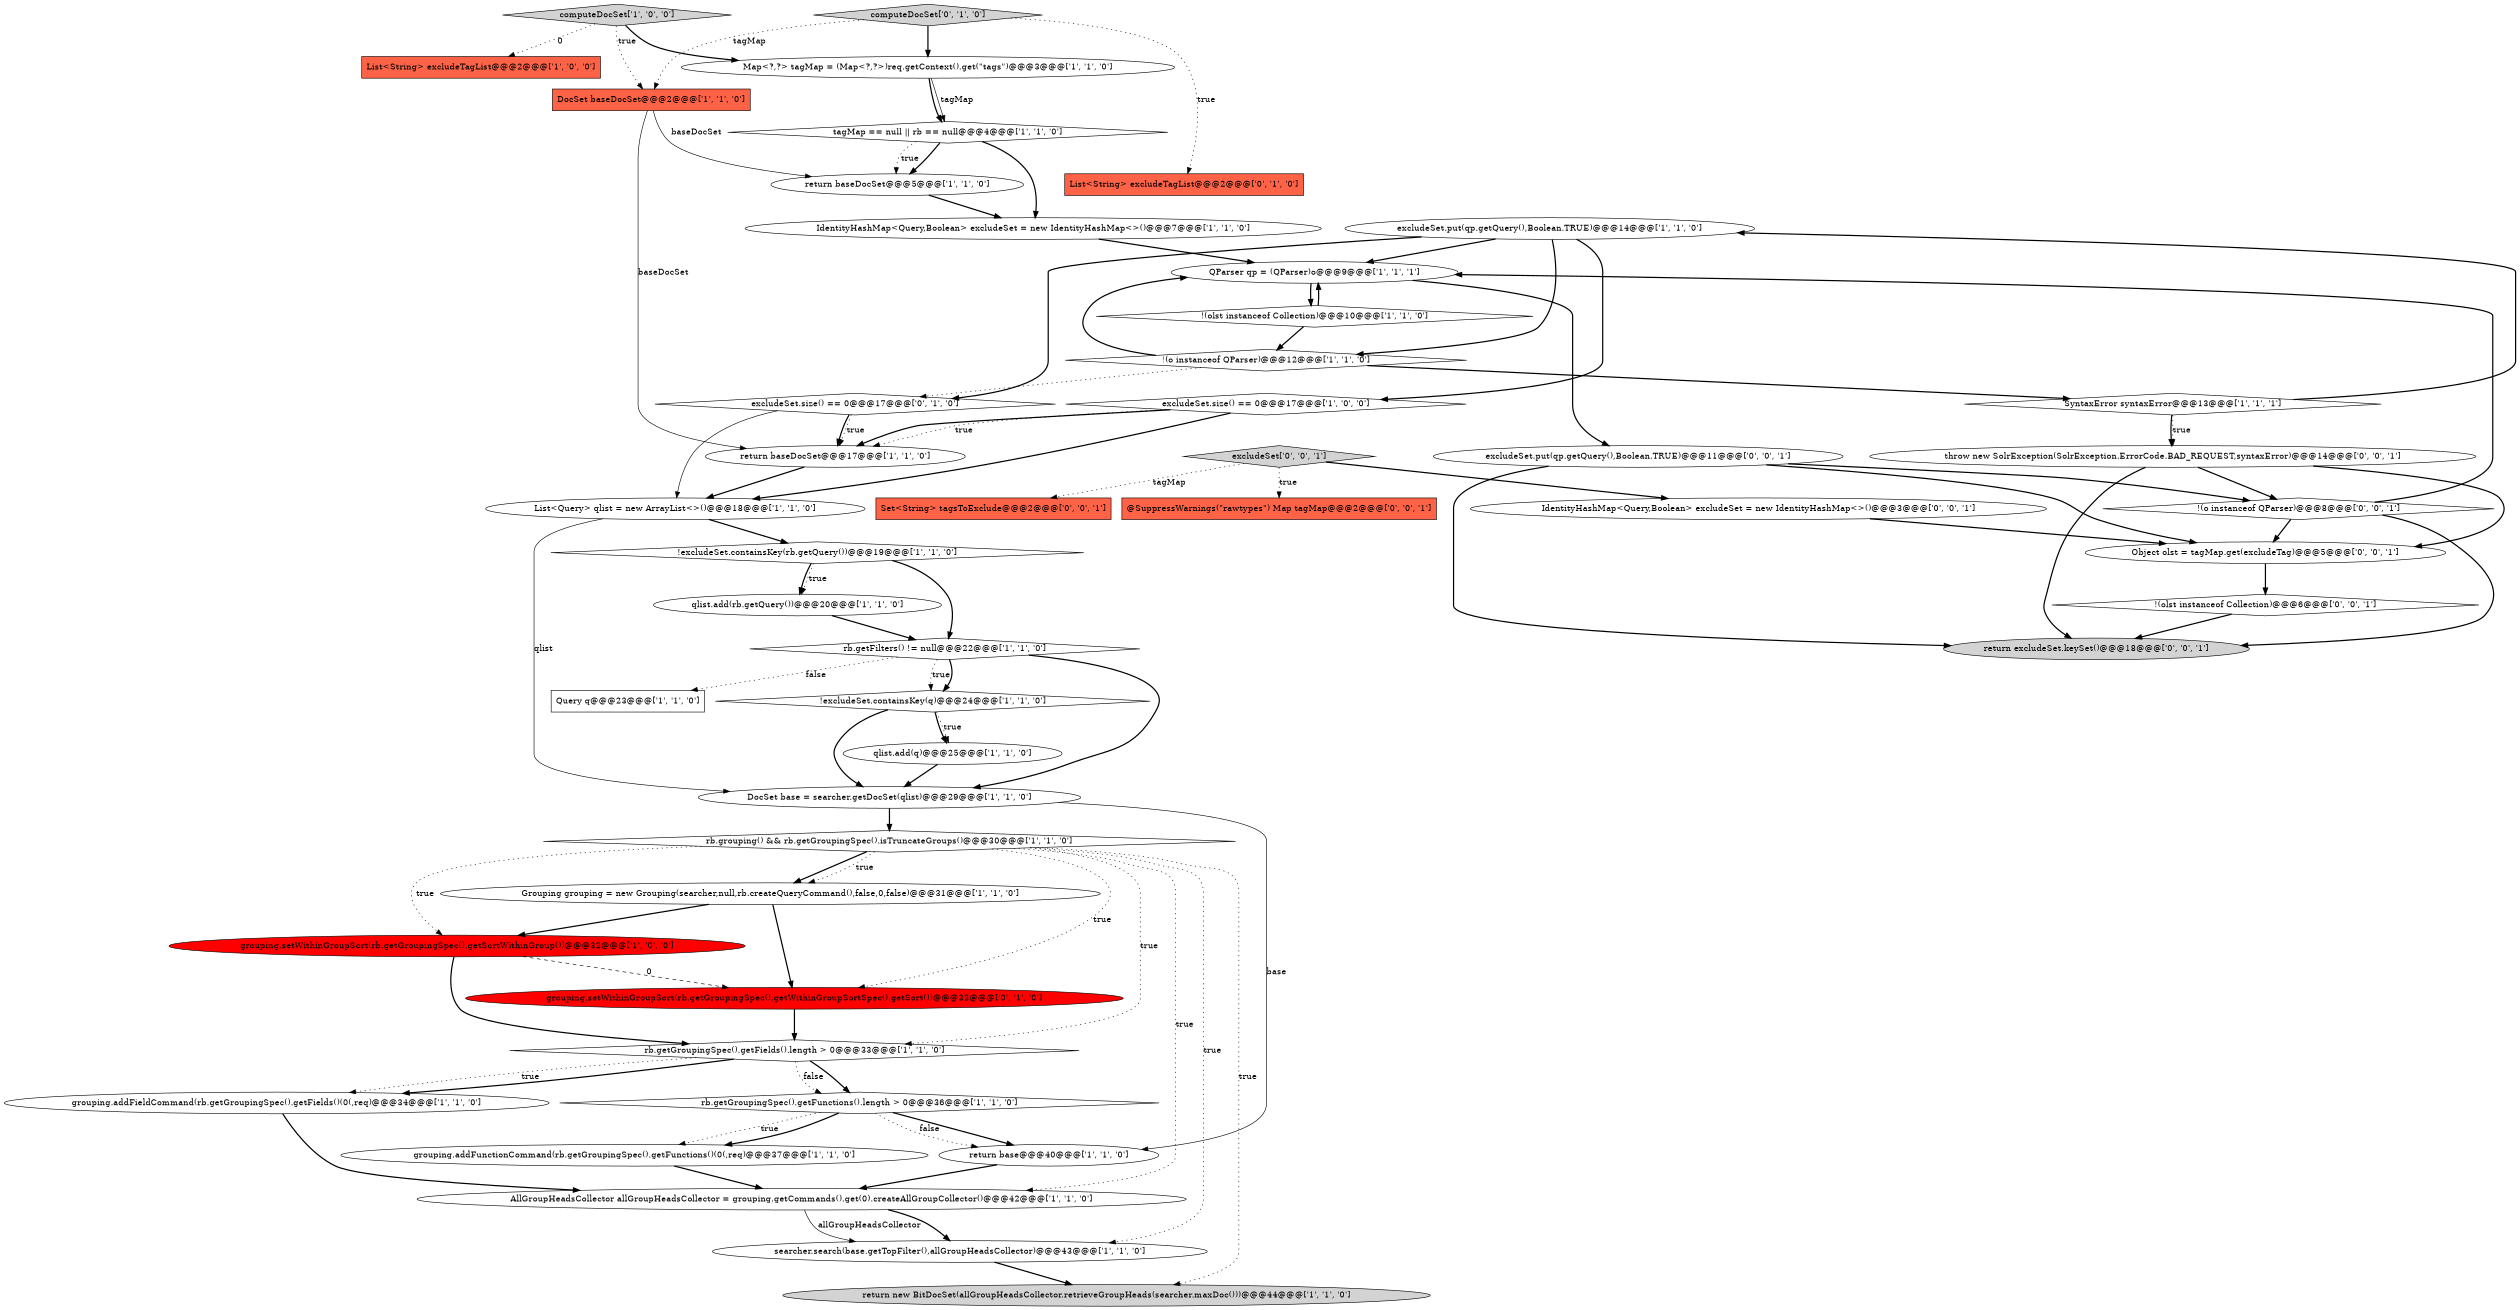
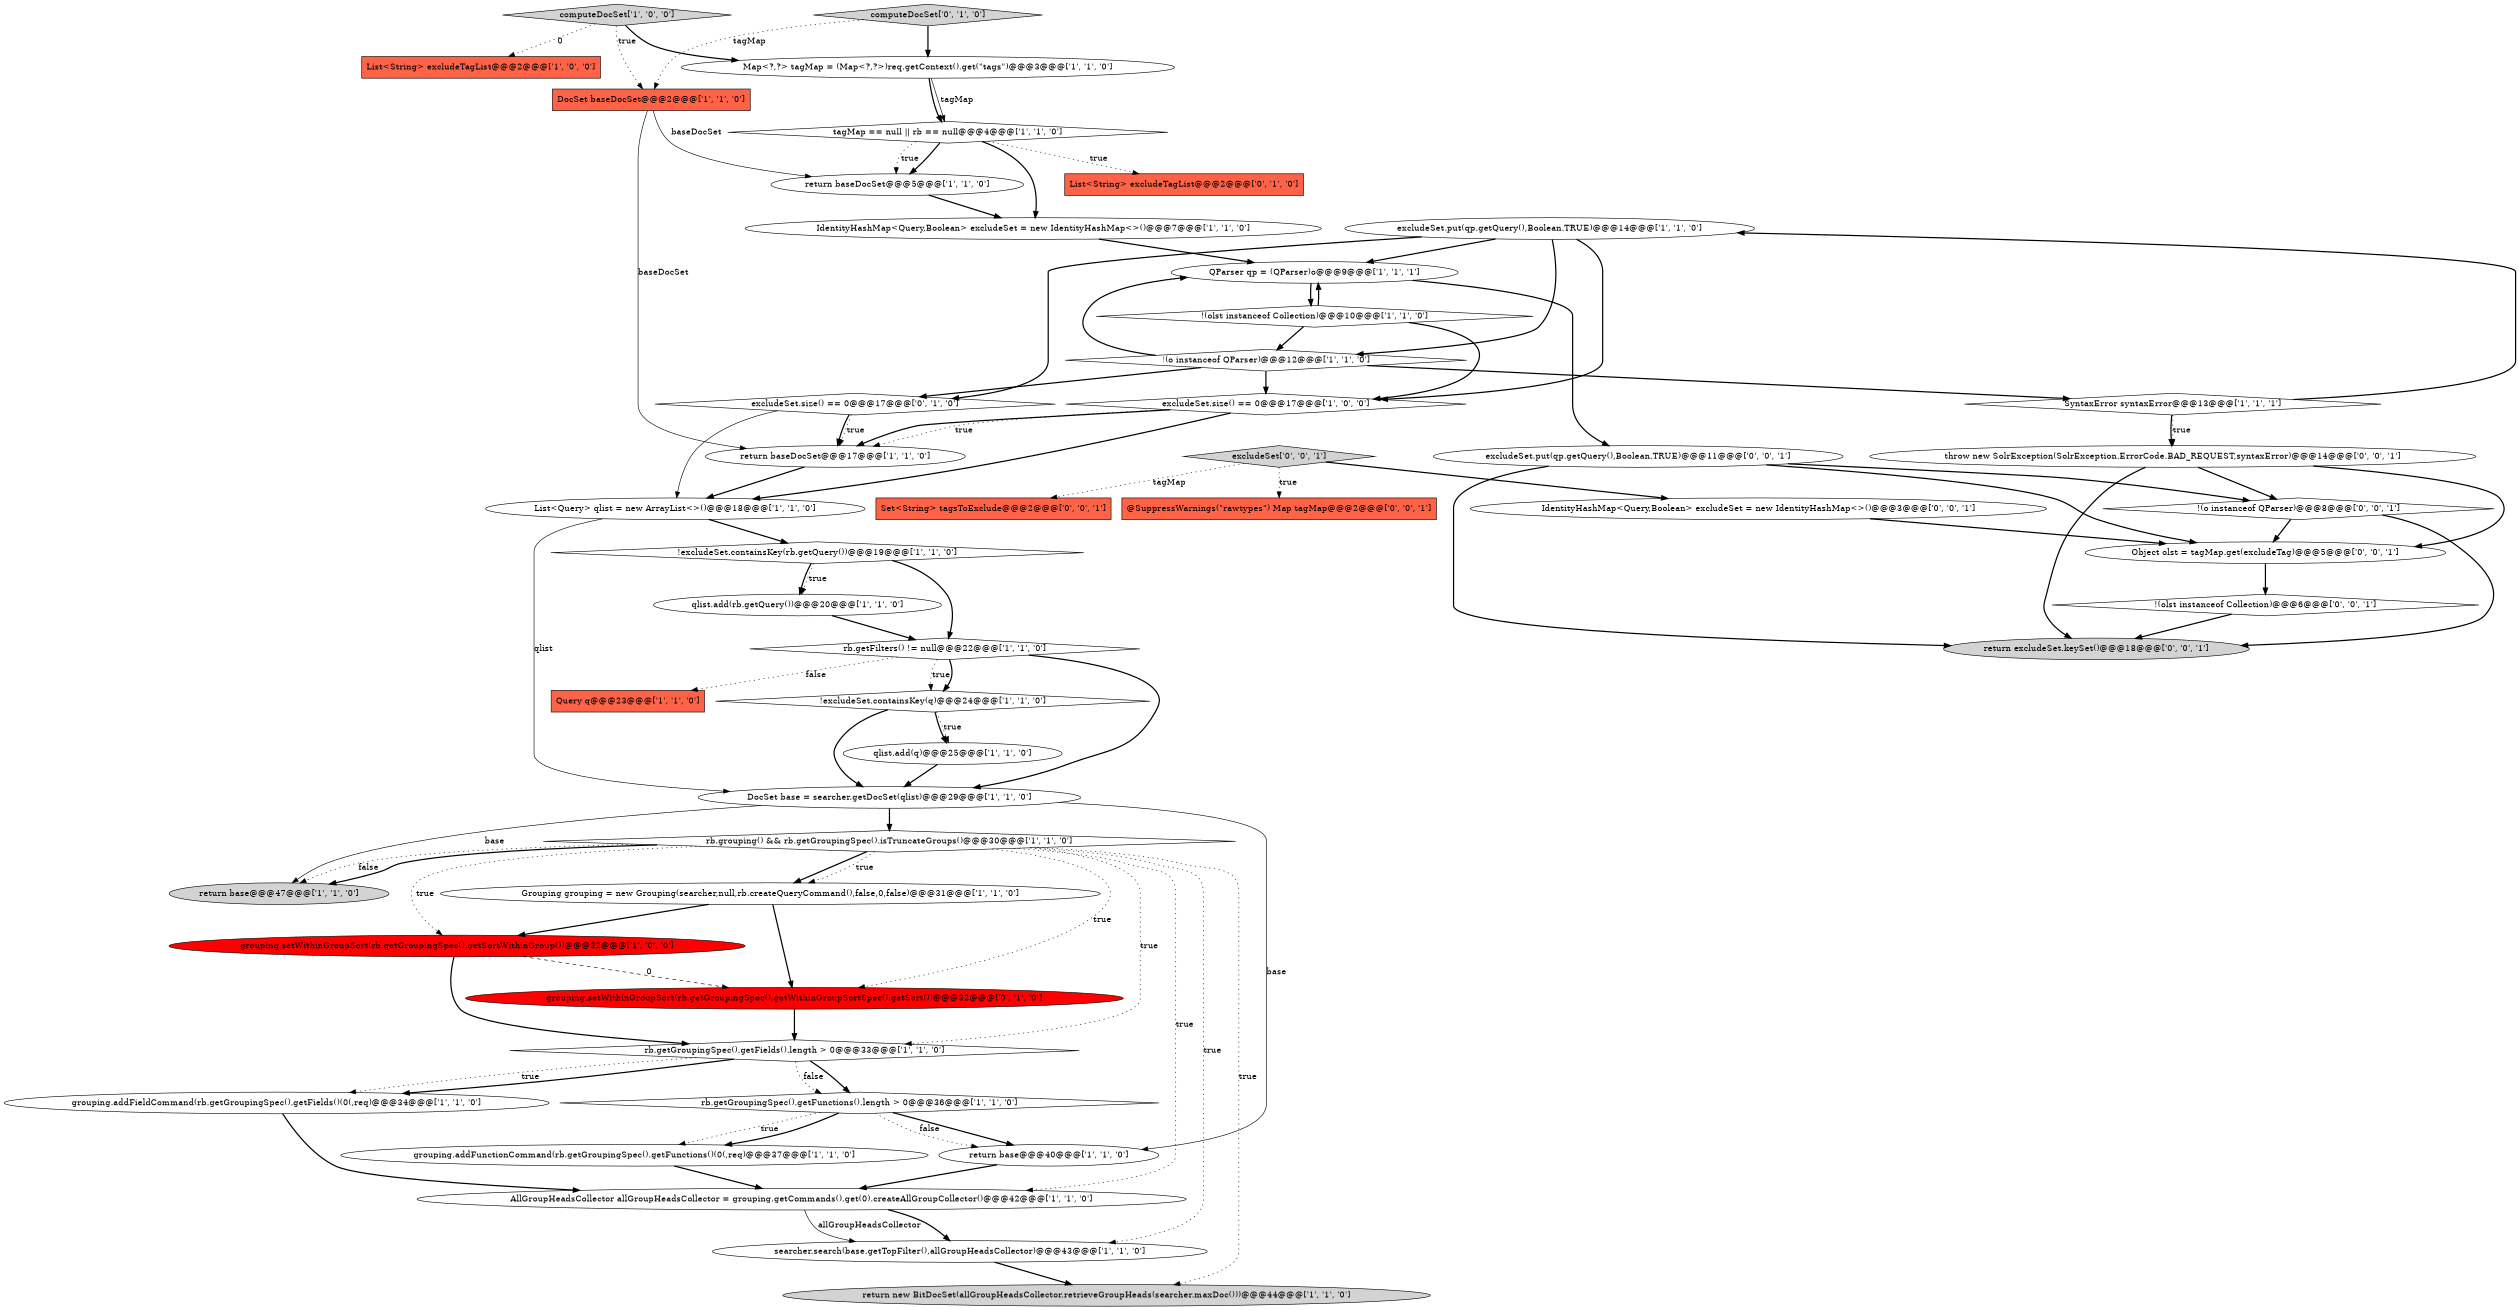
(1154, 41) -> (1061, 156)
(2115, 288) -> none
none -> (1475, 366)
none -> (1266, 379)
(1064, 382) -> (1064, 382)
(628, 701) -> (628, 701)
none -> (279, 894)
